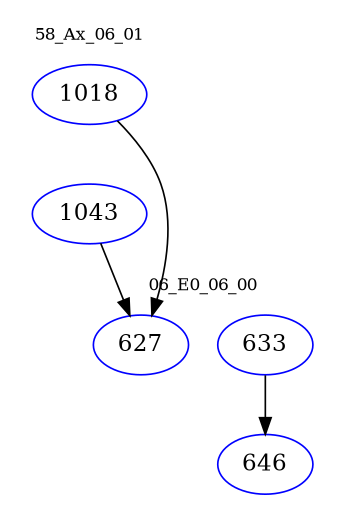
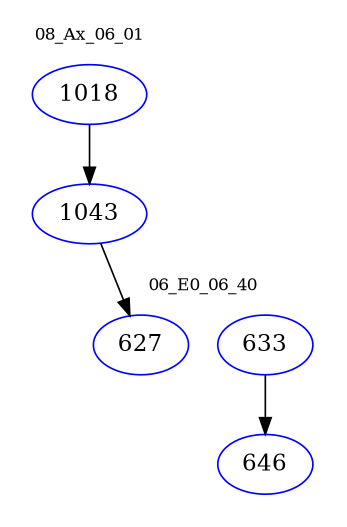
(90, 36) -> (90, 36)
(148, 159) -> (90, 146)
(203, 286) -> (203, 286)
